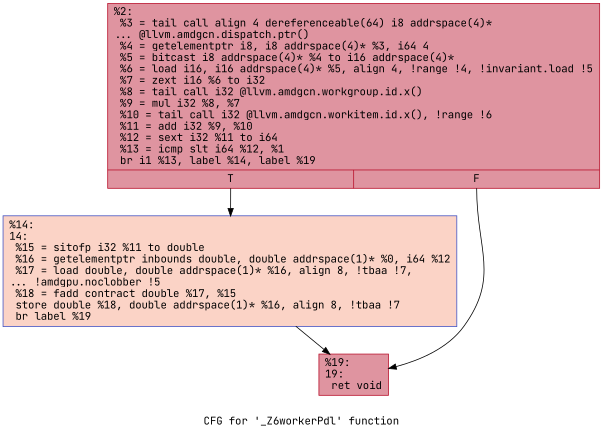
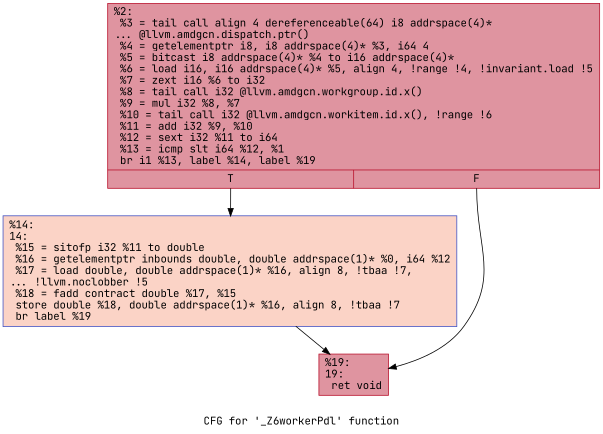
(85, 282) -> (79, 282)
